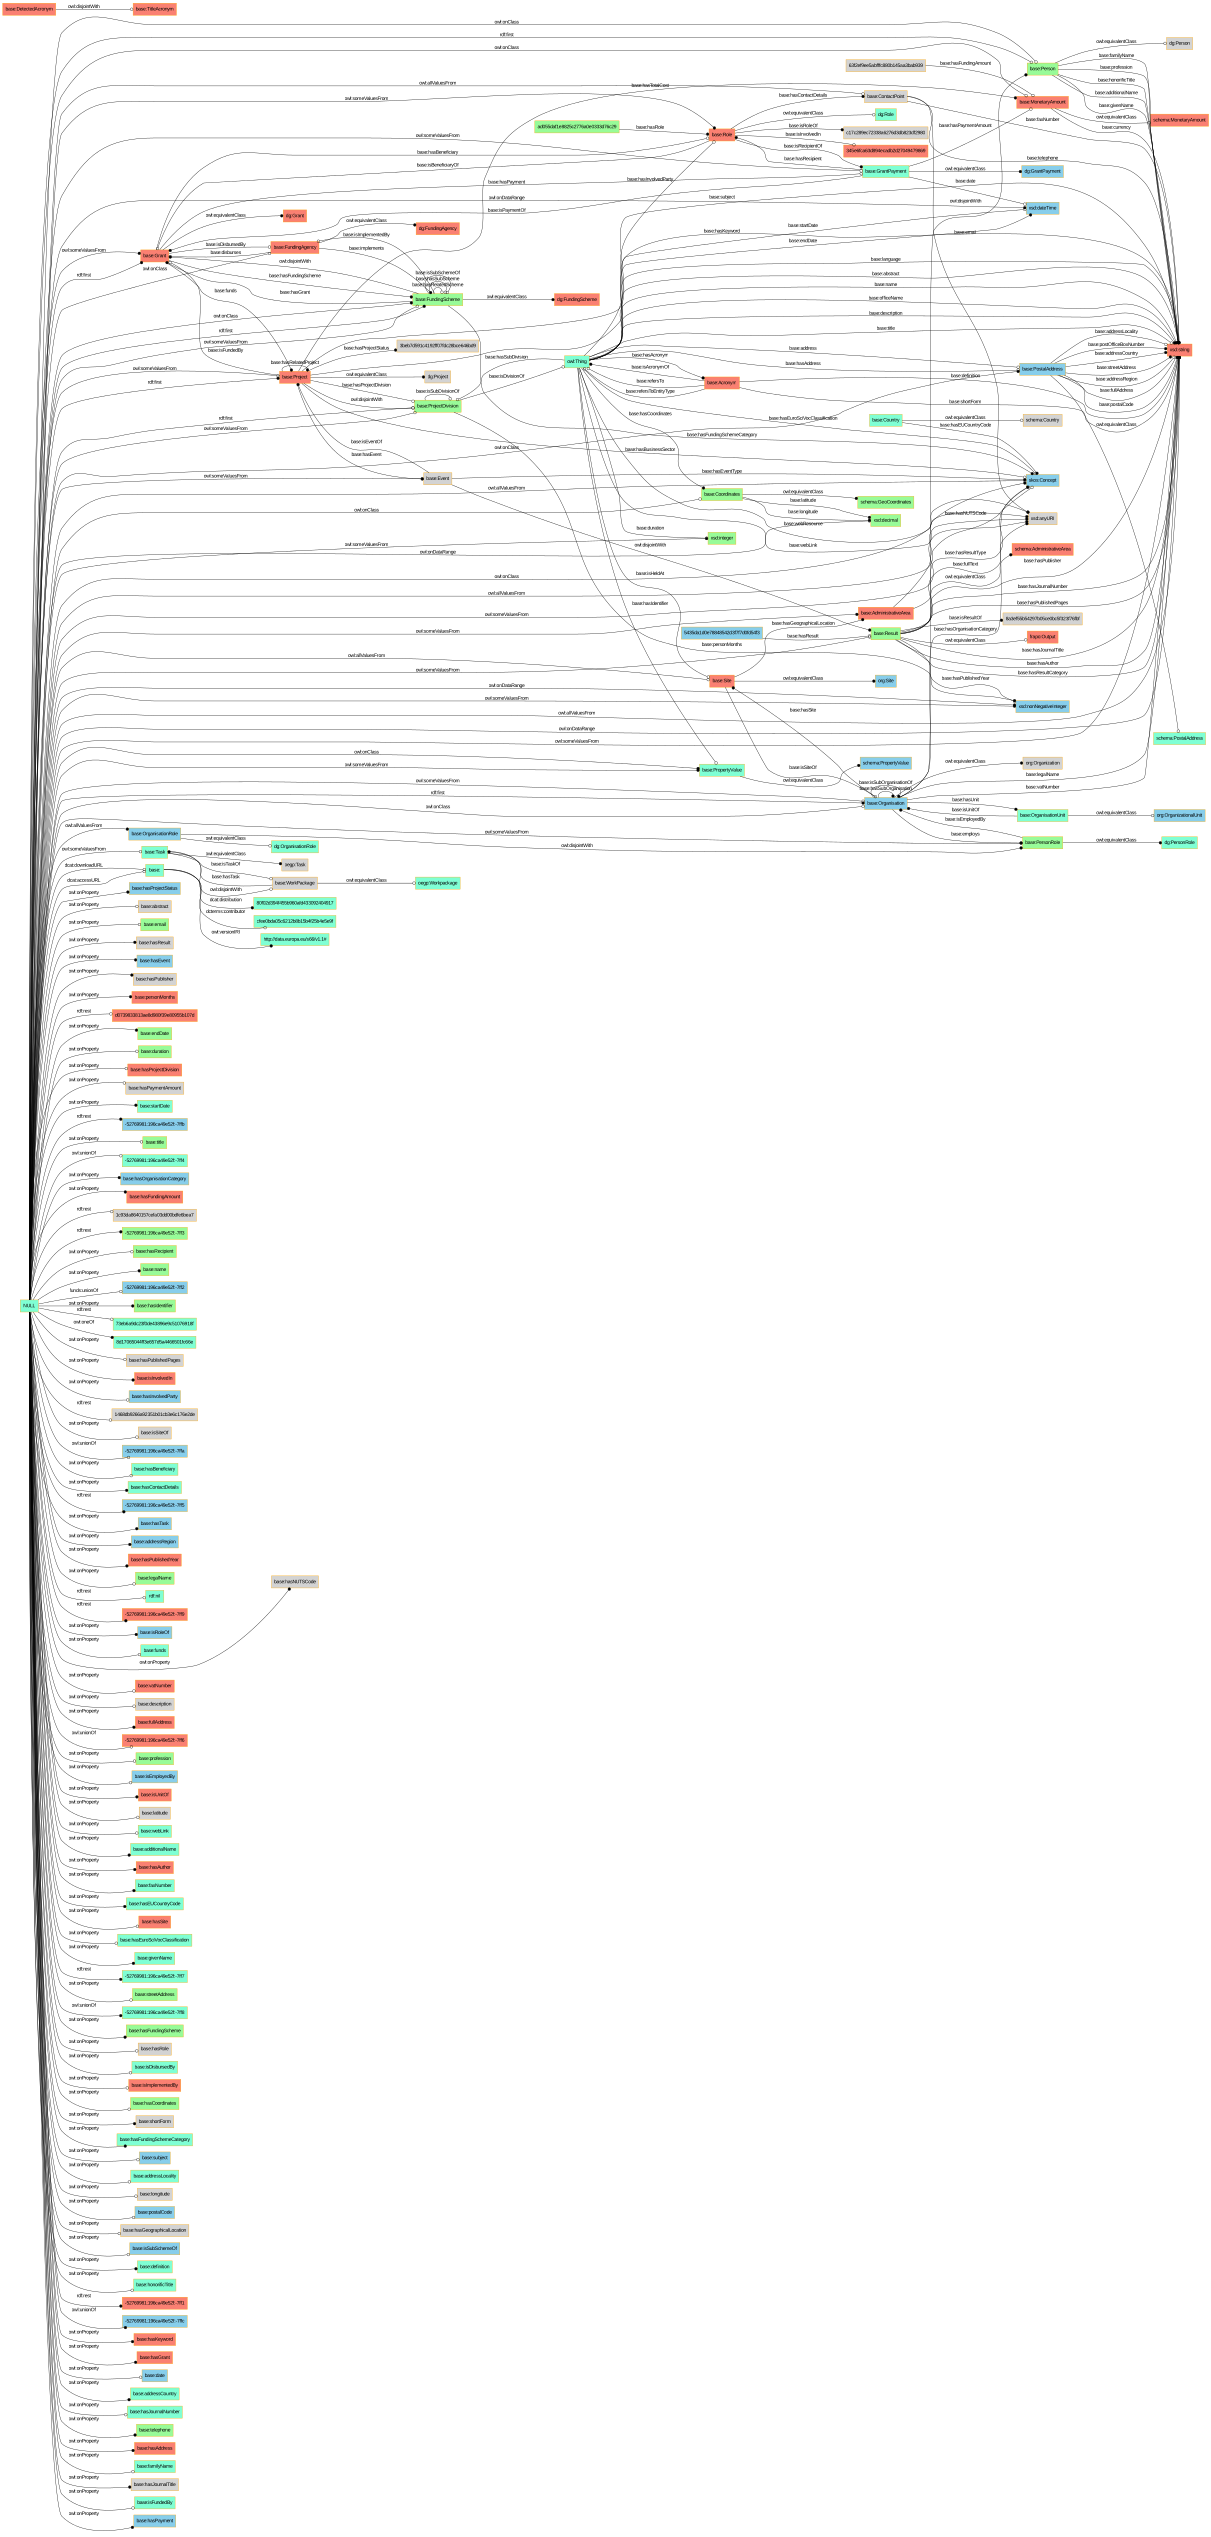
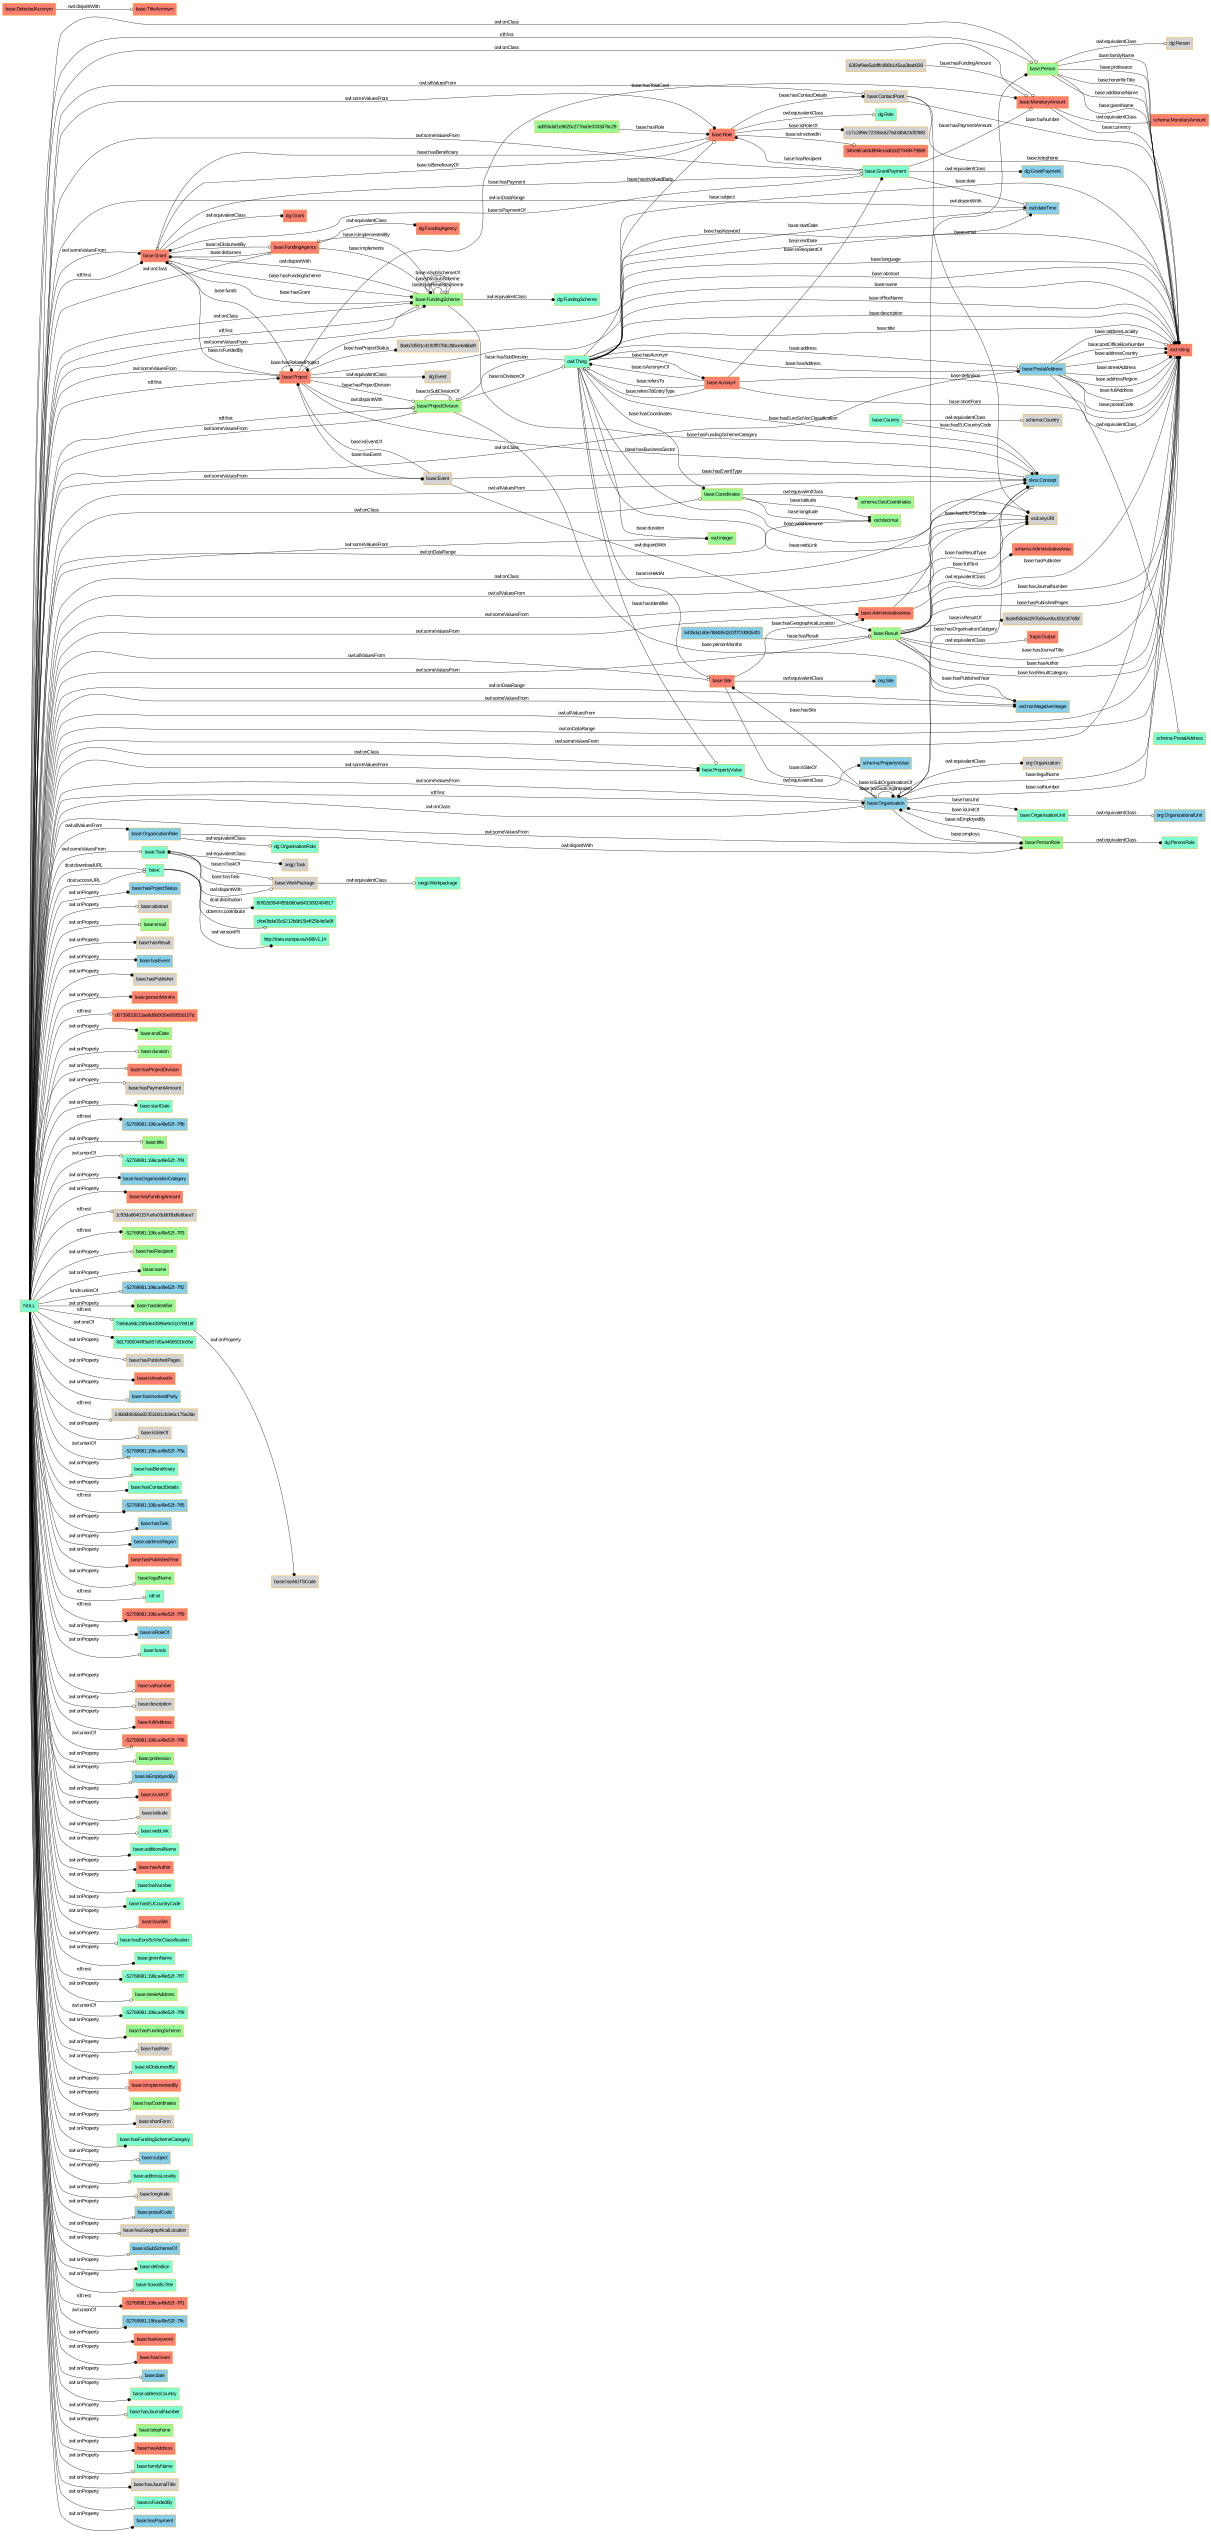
(799, 150) -> (813, 284)
(577, 300) -> (577, 300)
(438, 377) -> (438, 377)
(49, 1614) -> (266, 1442)
